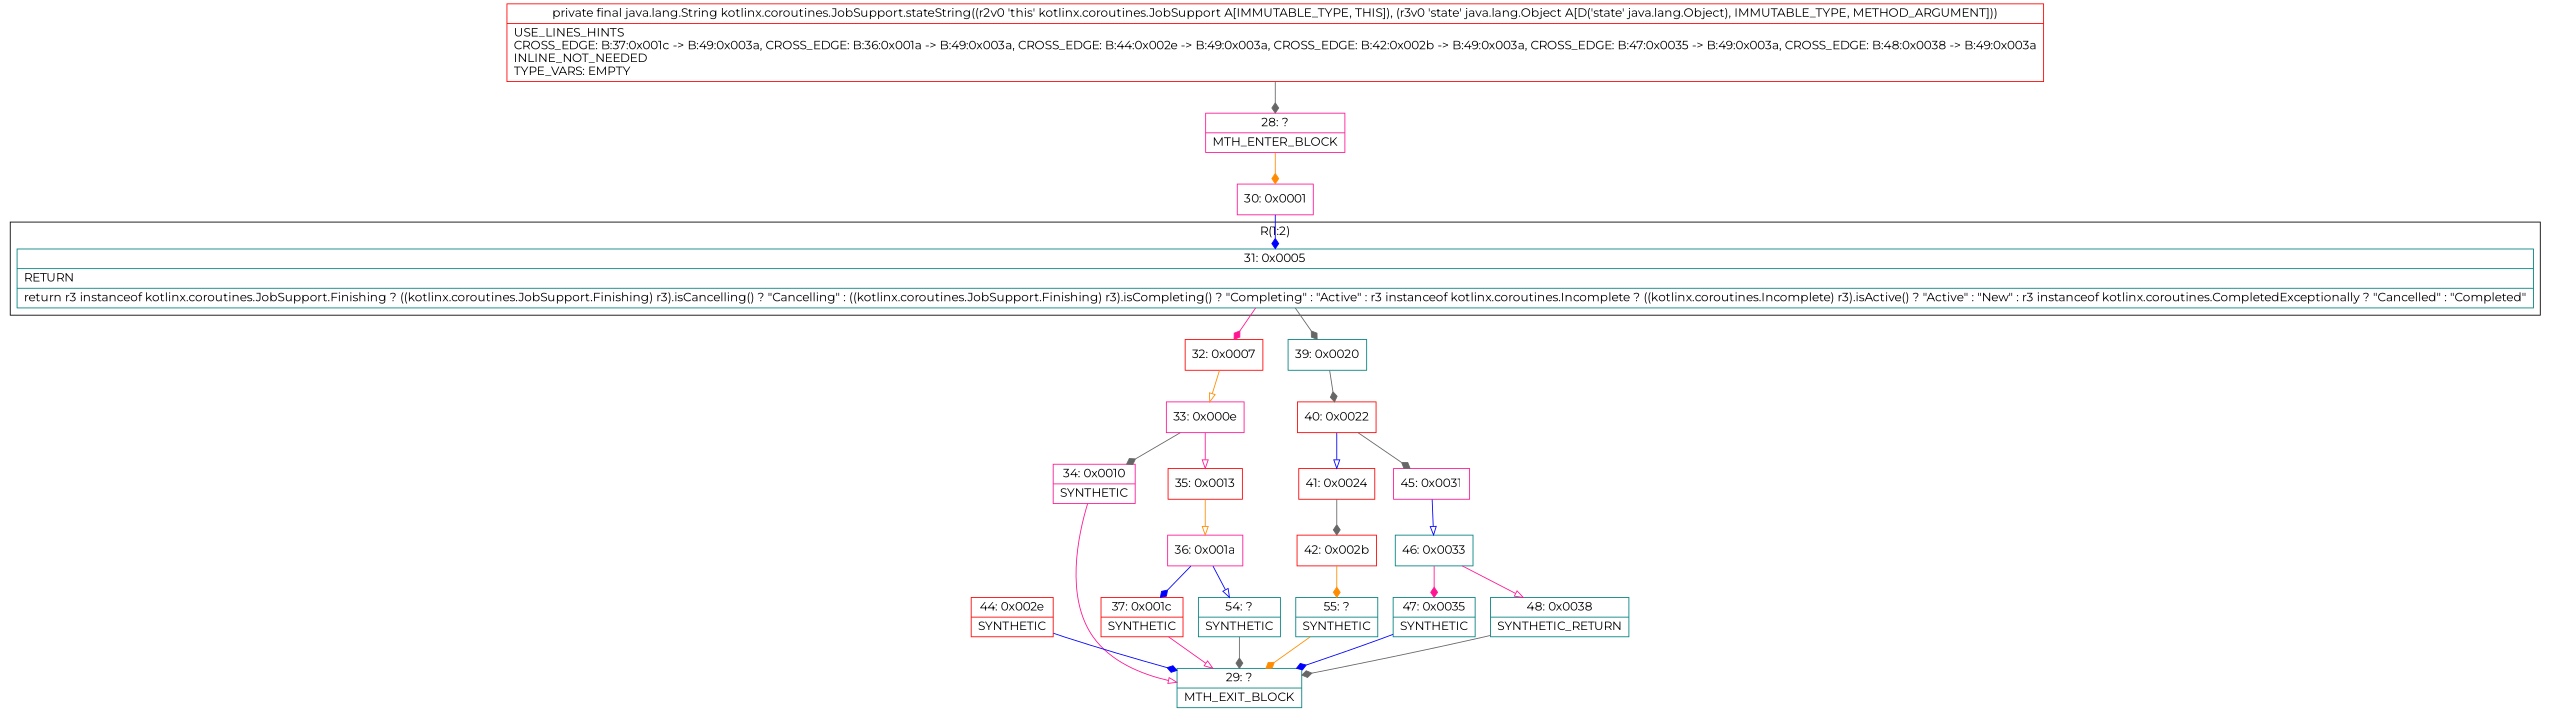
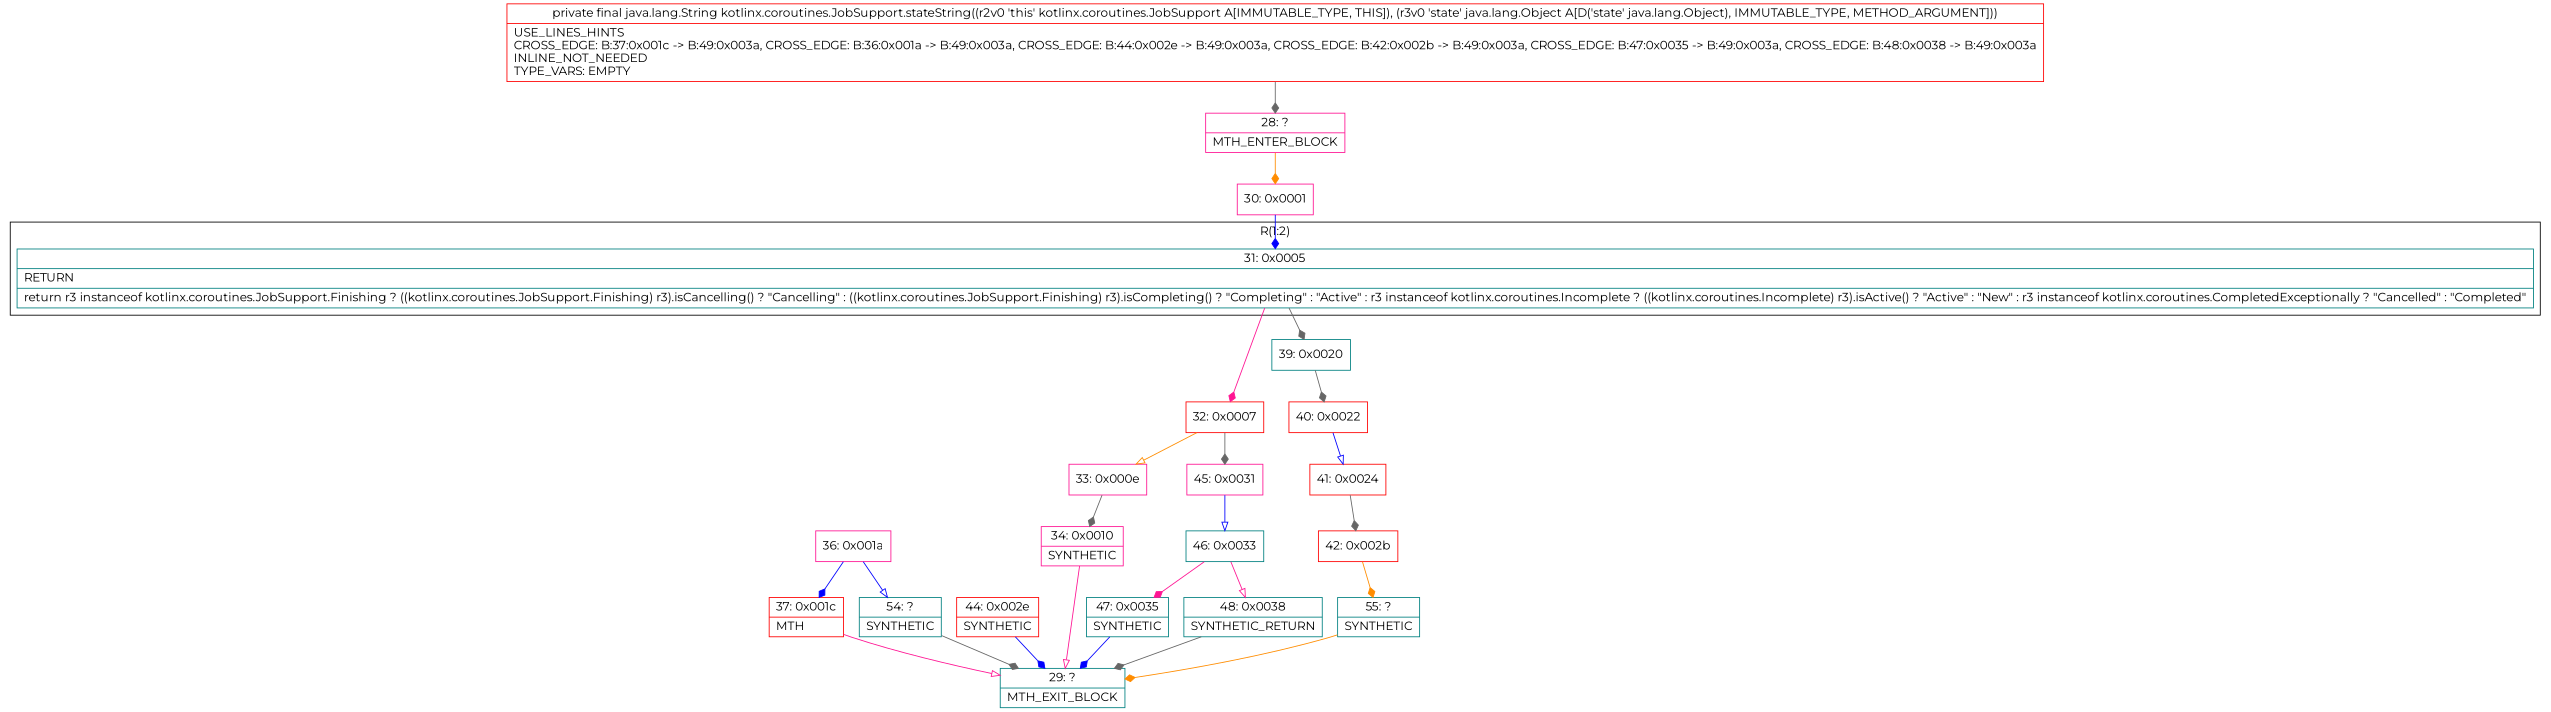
(1380, 447) -> (1225, 443)
(1205, 484) -> none
(1142, 627) -> (791, 627)
